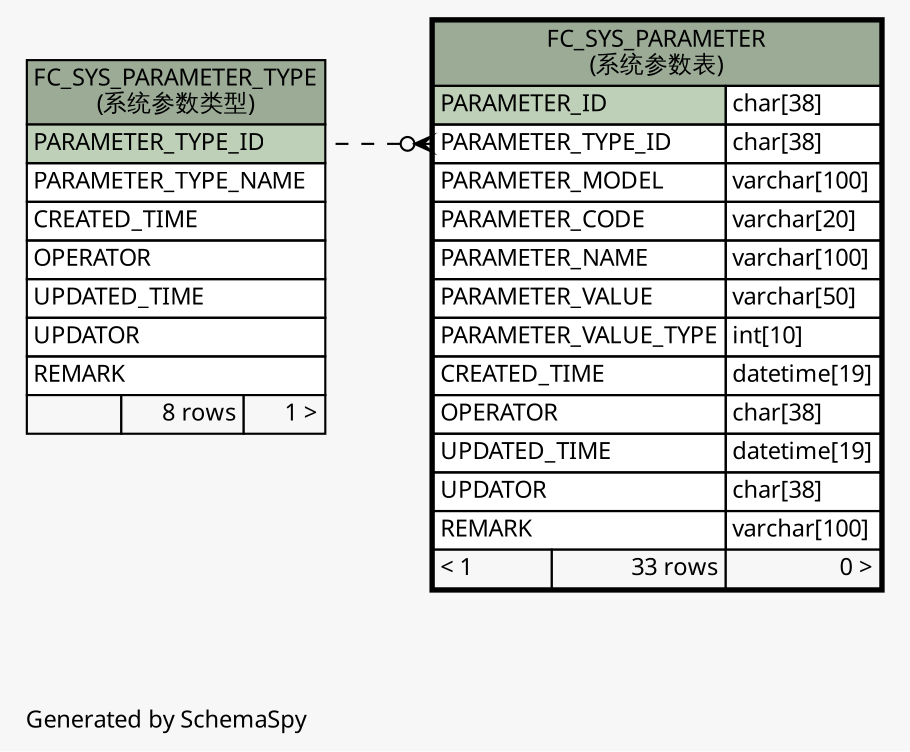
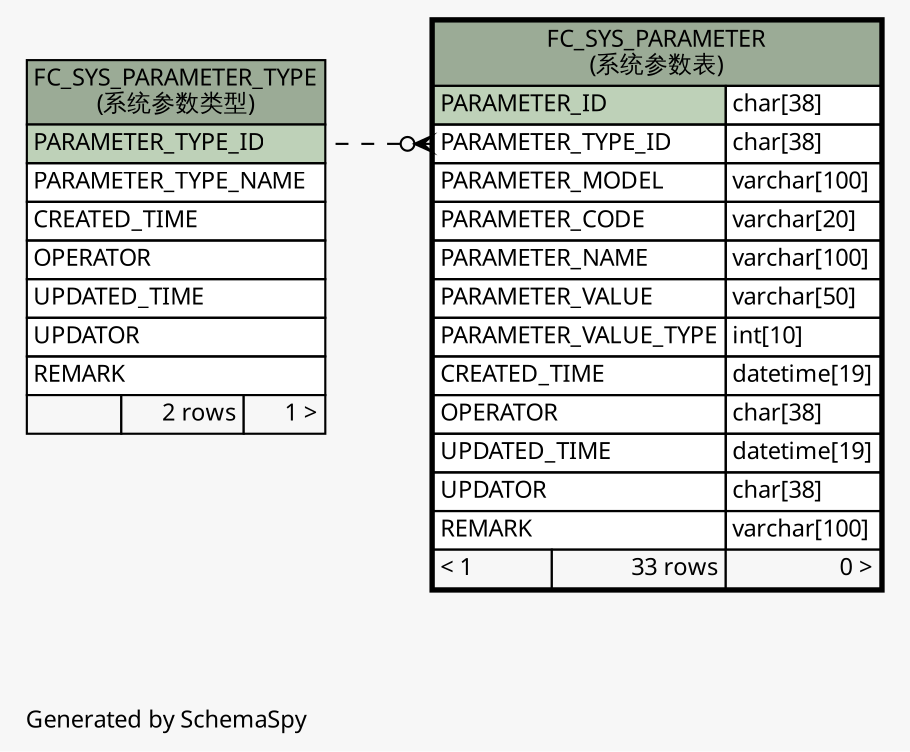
(200, 413) -> (200, 413)
